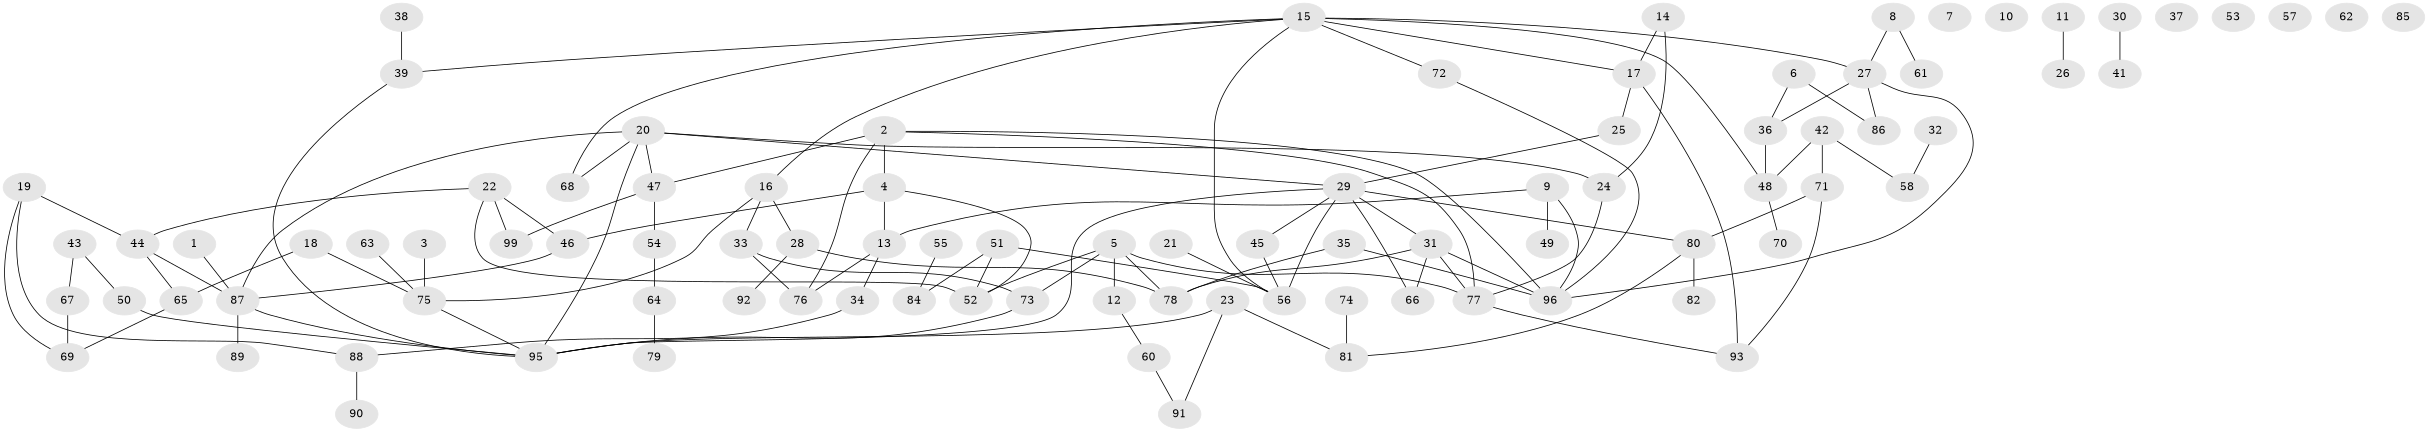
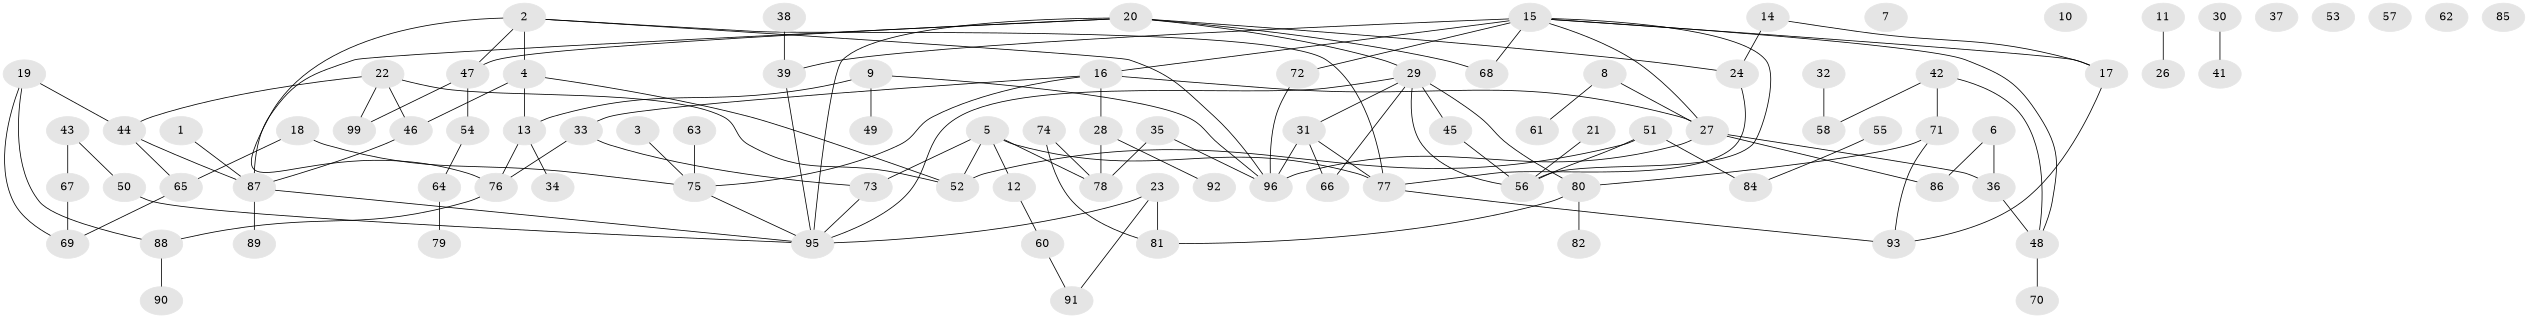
none -> (1394, 92)
(1619, 131) -> none
(1304, 268) -> (1075, 161)
(611, 339) -> (301, 222)
